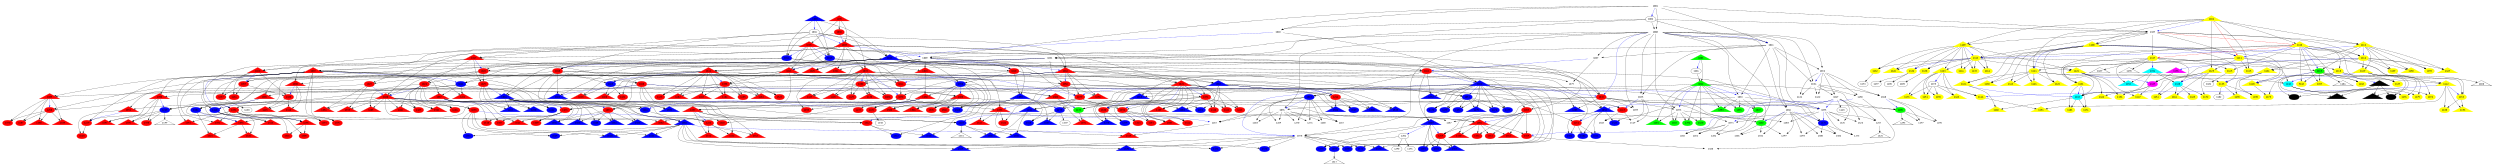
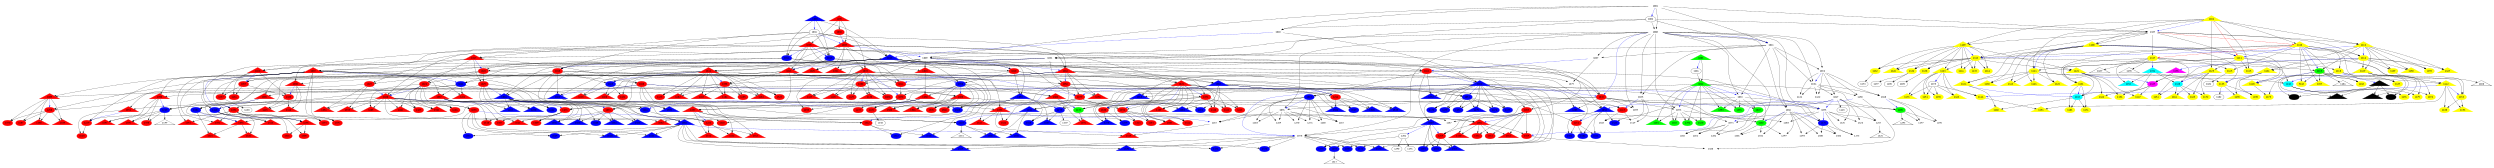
(1931, 64) -> (1931, 64)
(2149, 91) -> (2200, 82)
